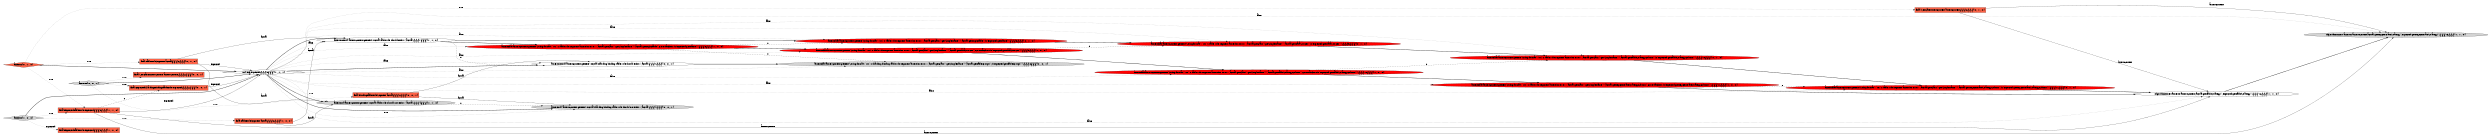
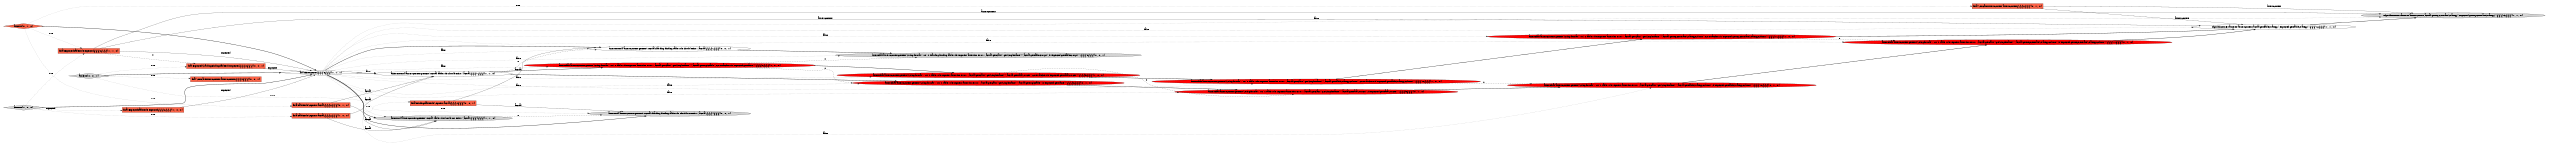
(224, 67) -> (248, 95)
